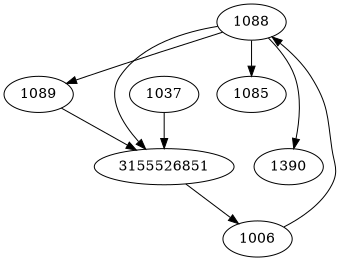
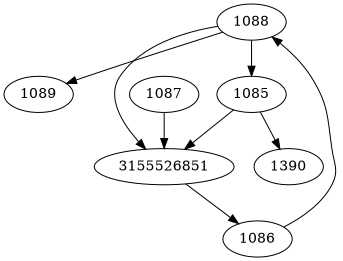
(297, 84) -> (268, 126)
(164, 94) -> (164, 94)
(94, 127) -> (213, 126)
(258, 239) -> (258, 239)
